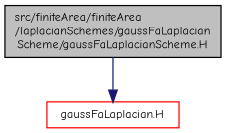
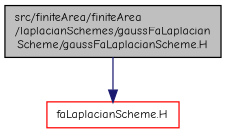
(113, 115) -> (113, 115)
